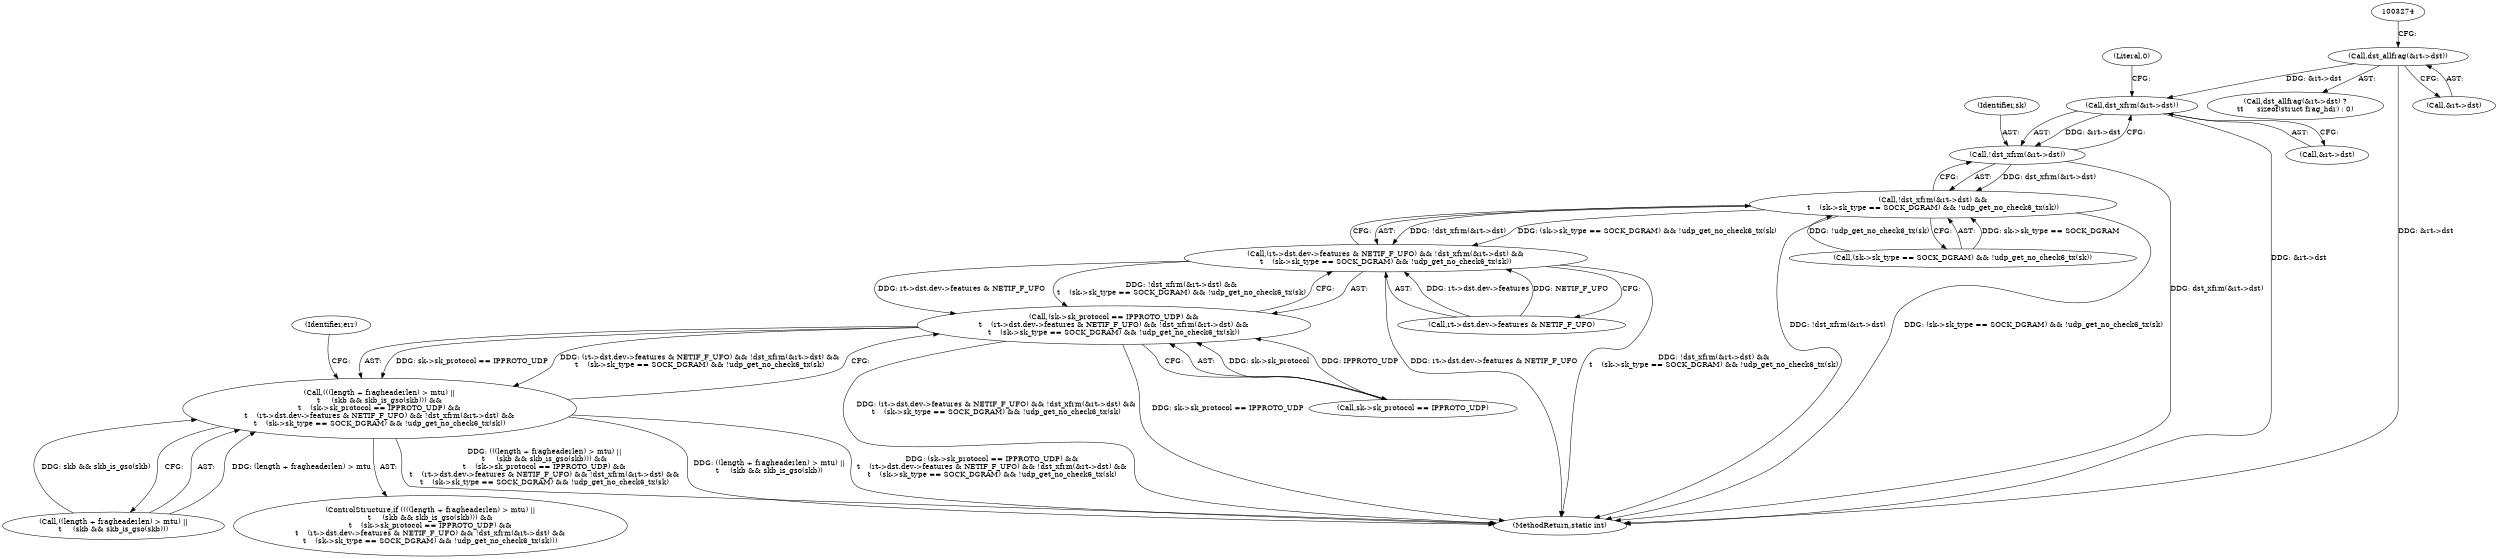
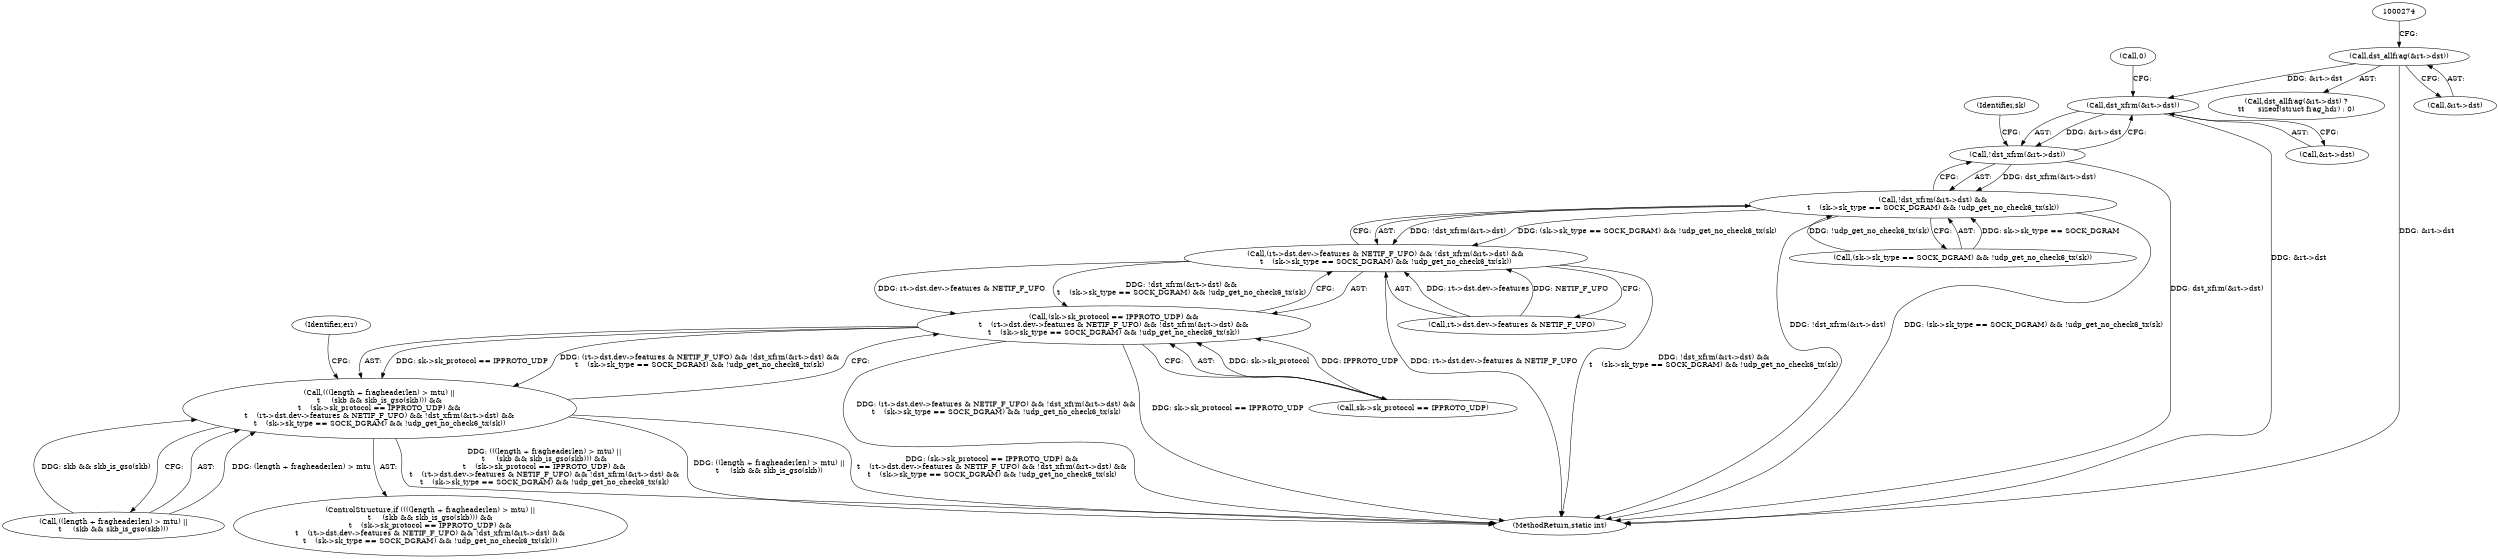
(2398, 12) -> (2399, 12)
(2132, 57) -> (2133, 57)
(2012, 133) -> (2012, 133)
